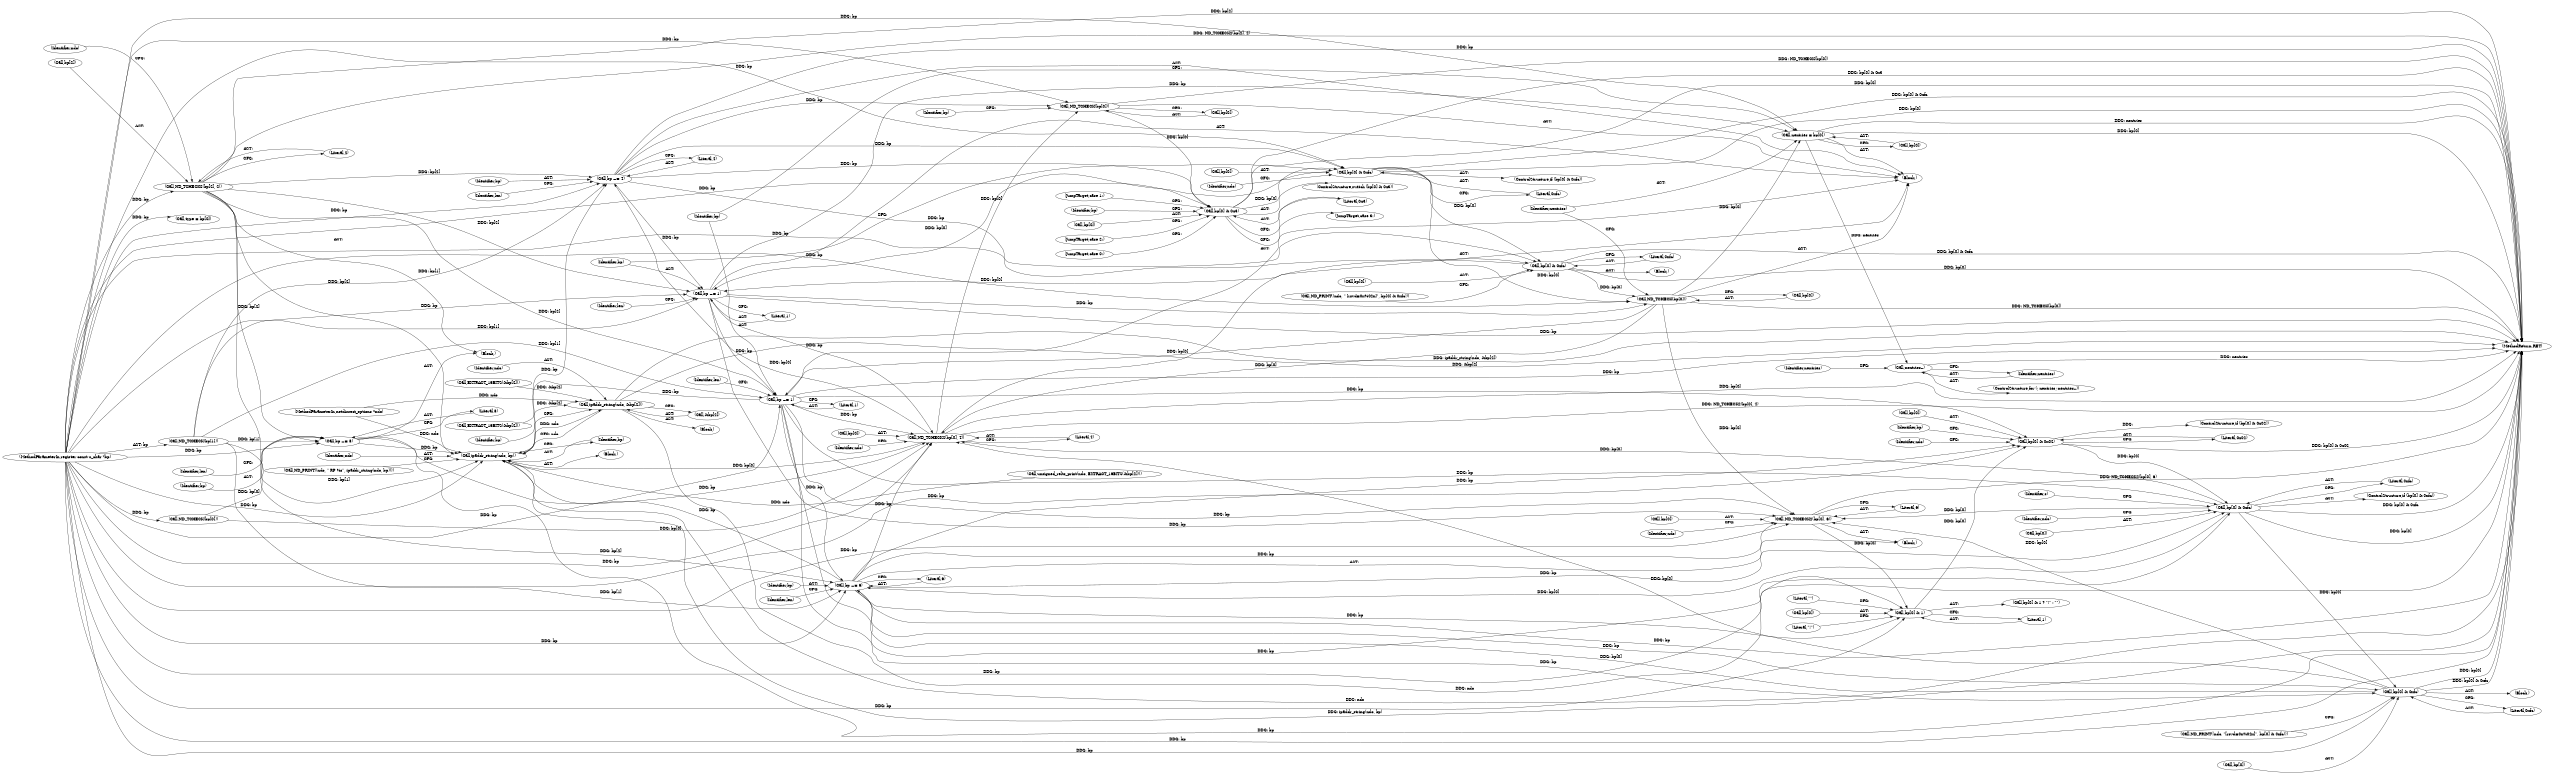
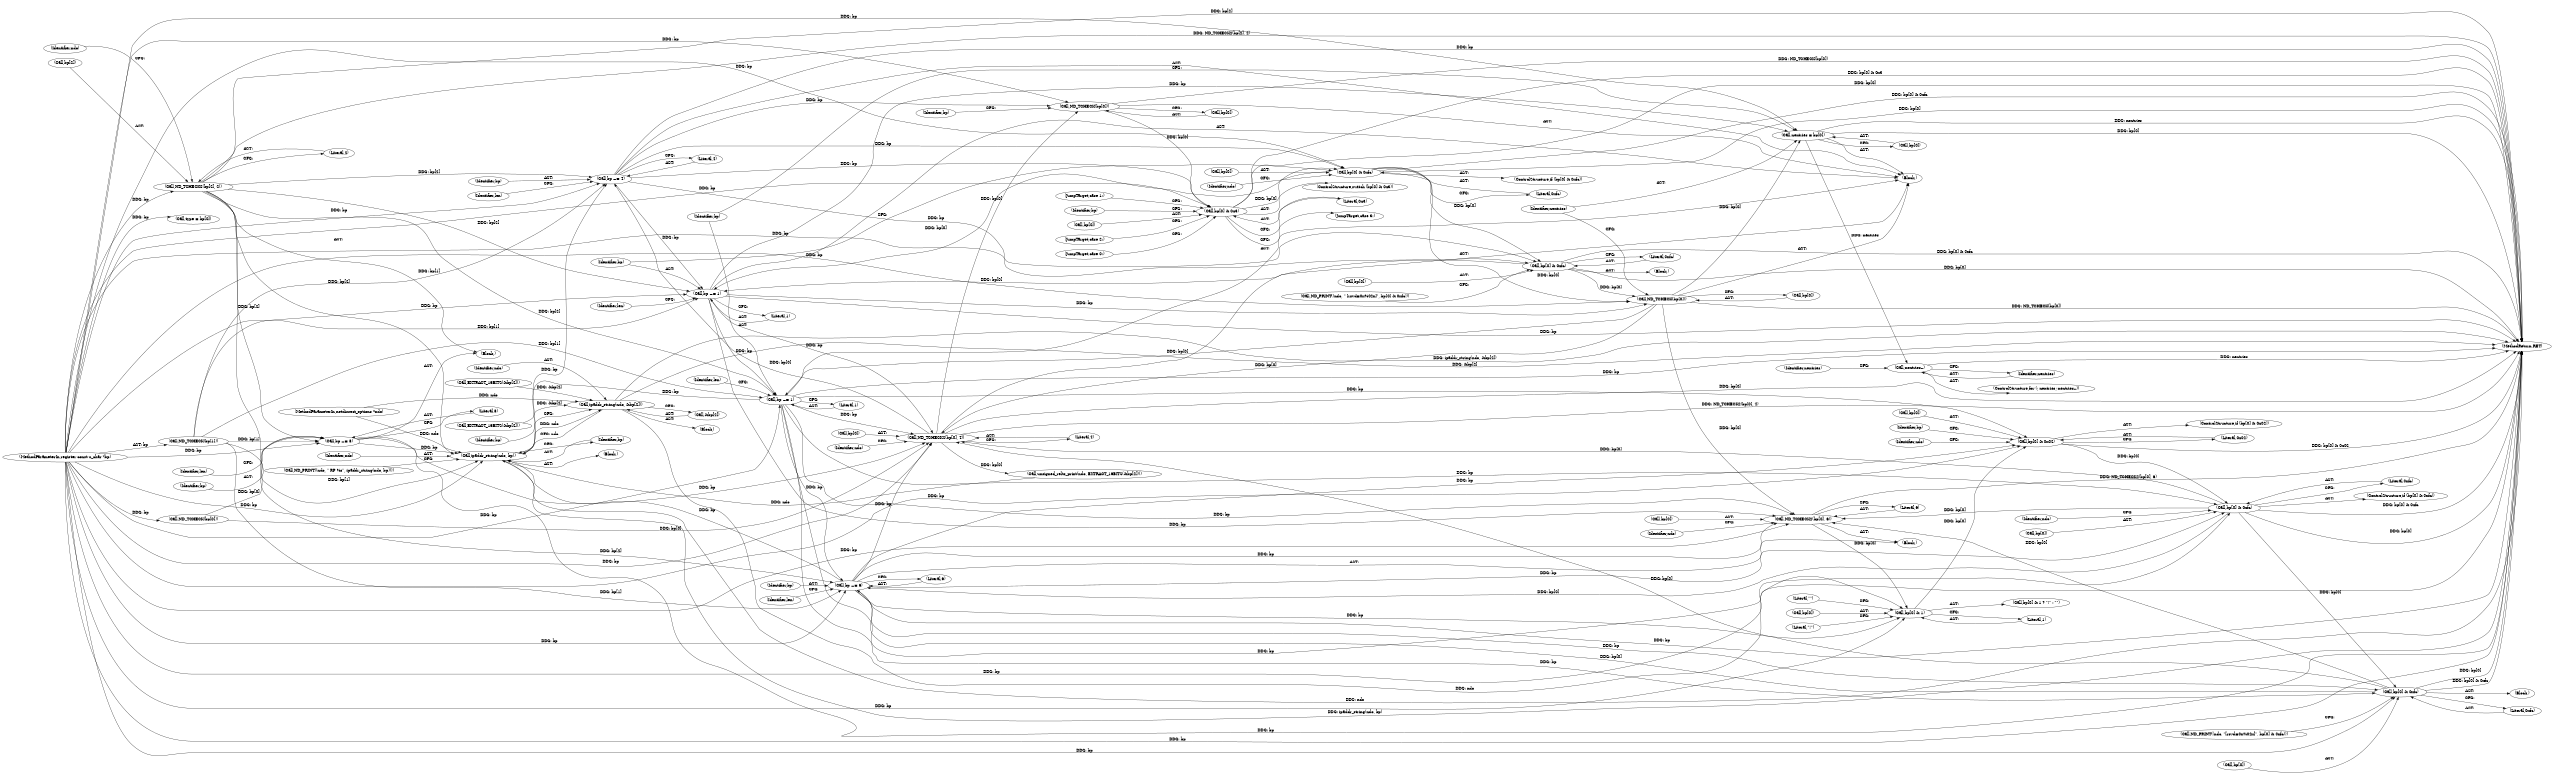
(2128, 425) -> (2128, 425)
(714, 469) -> (971, 463)
(2036, 494) -> none
